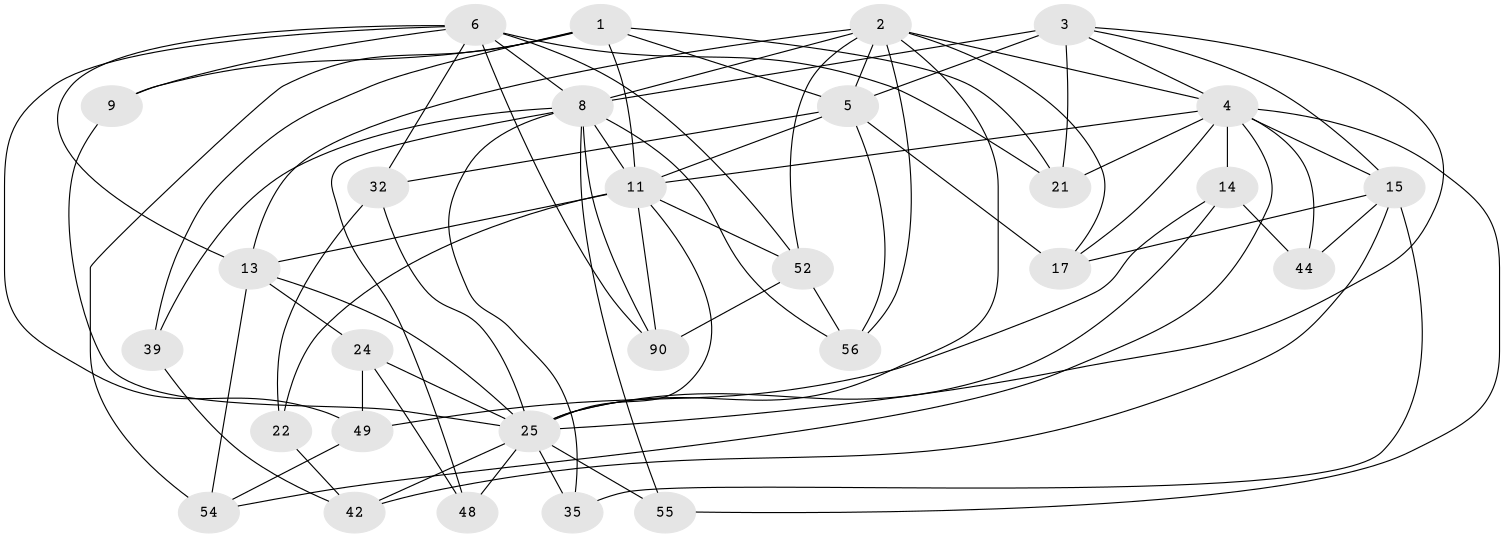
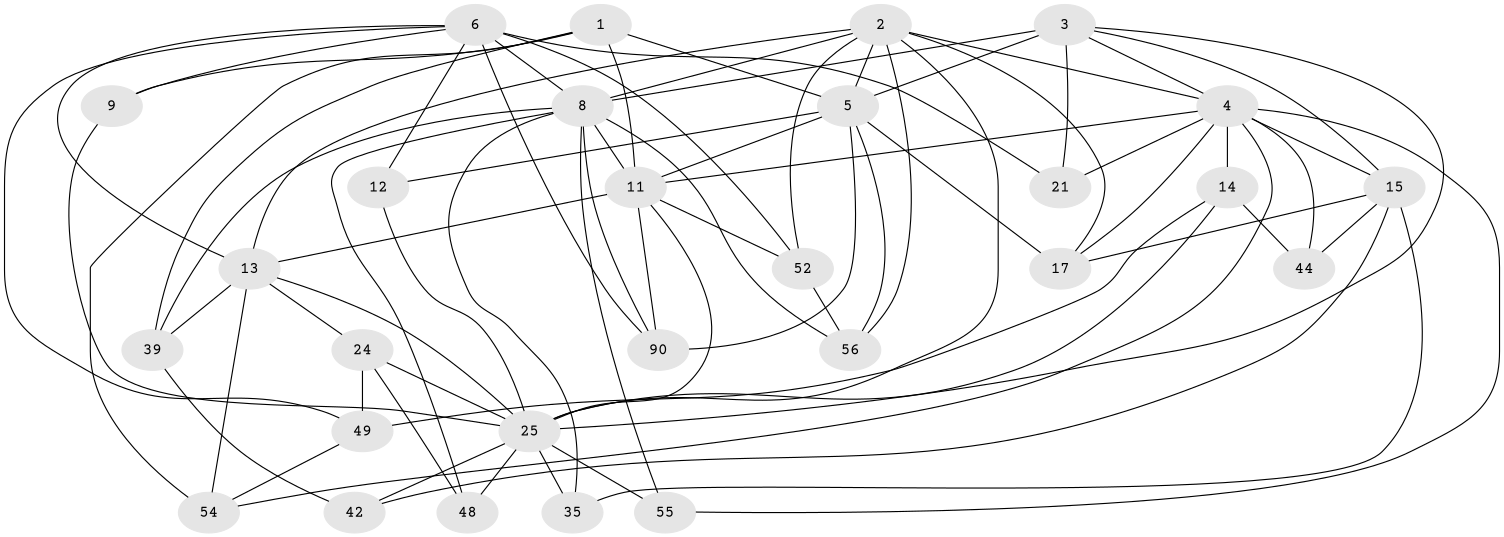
(848, 54) -> none
(378, 187) -> (378, 187)
none -> (201, 309)
(731, 309) -> (841, 291)
(281, 431) -> none
